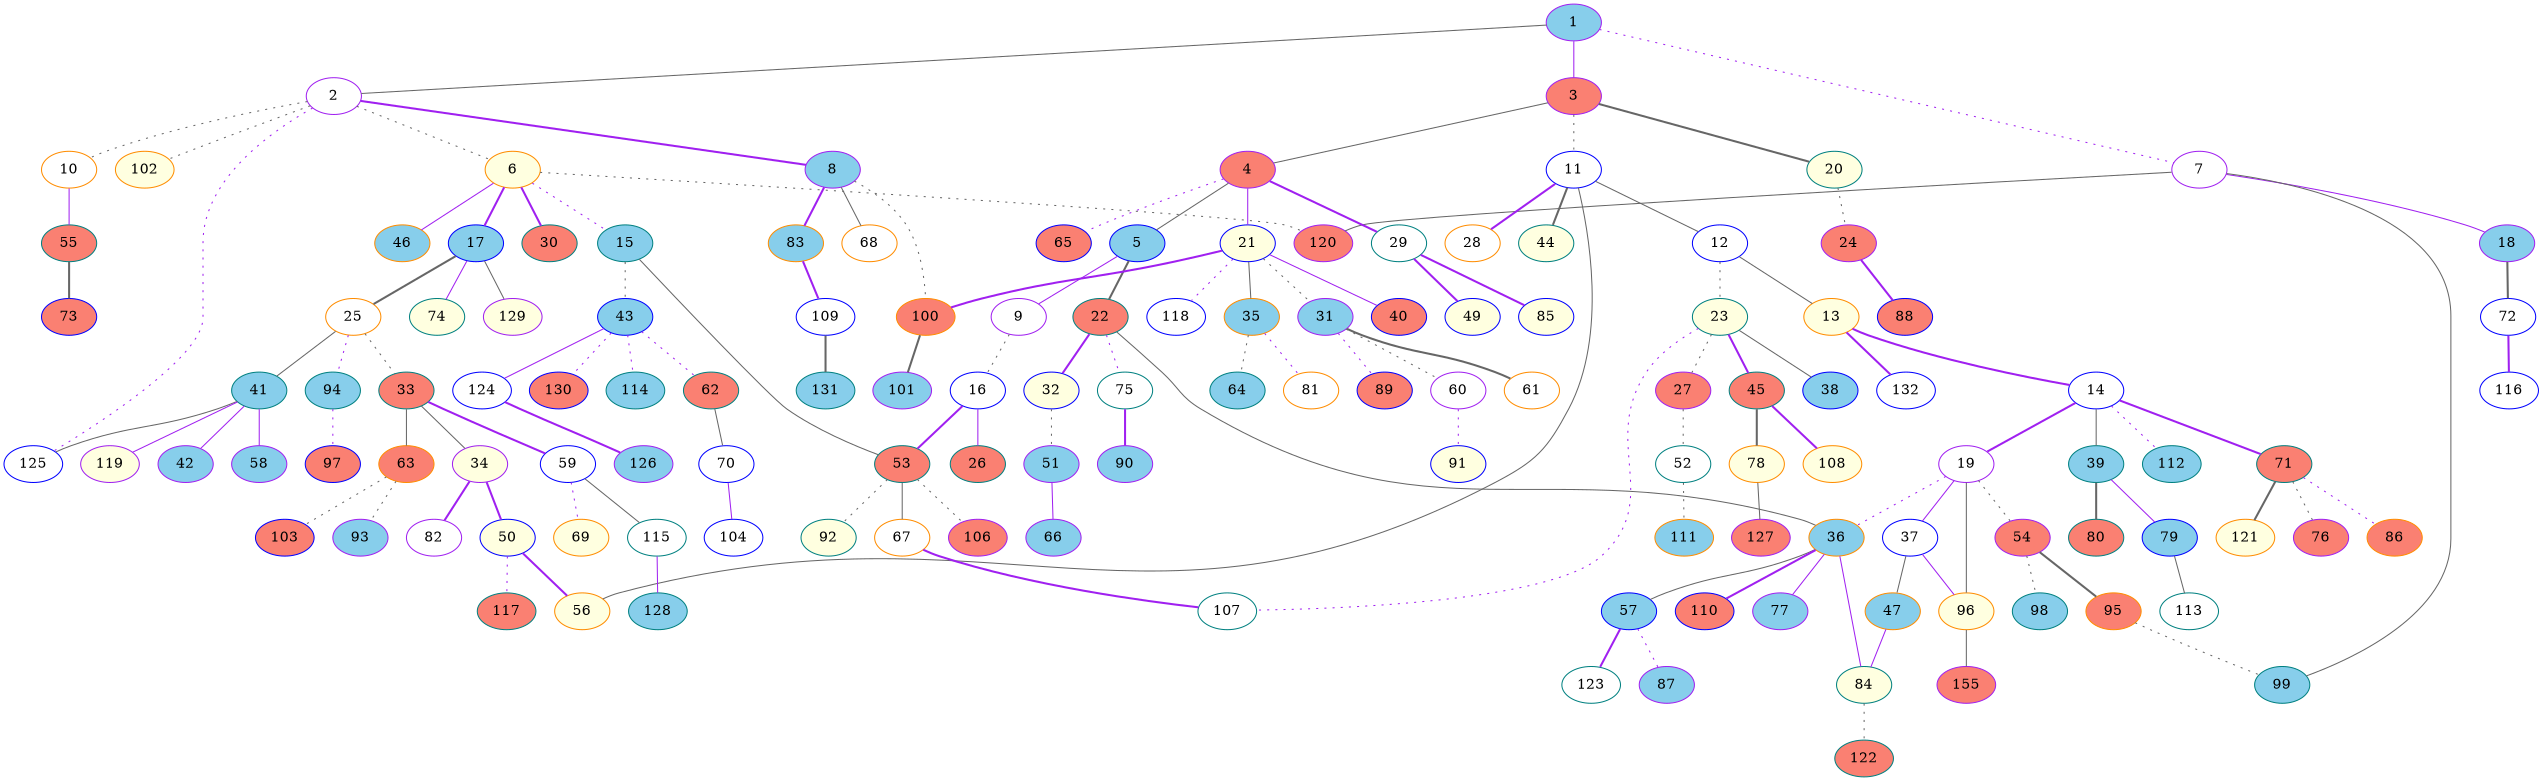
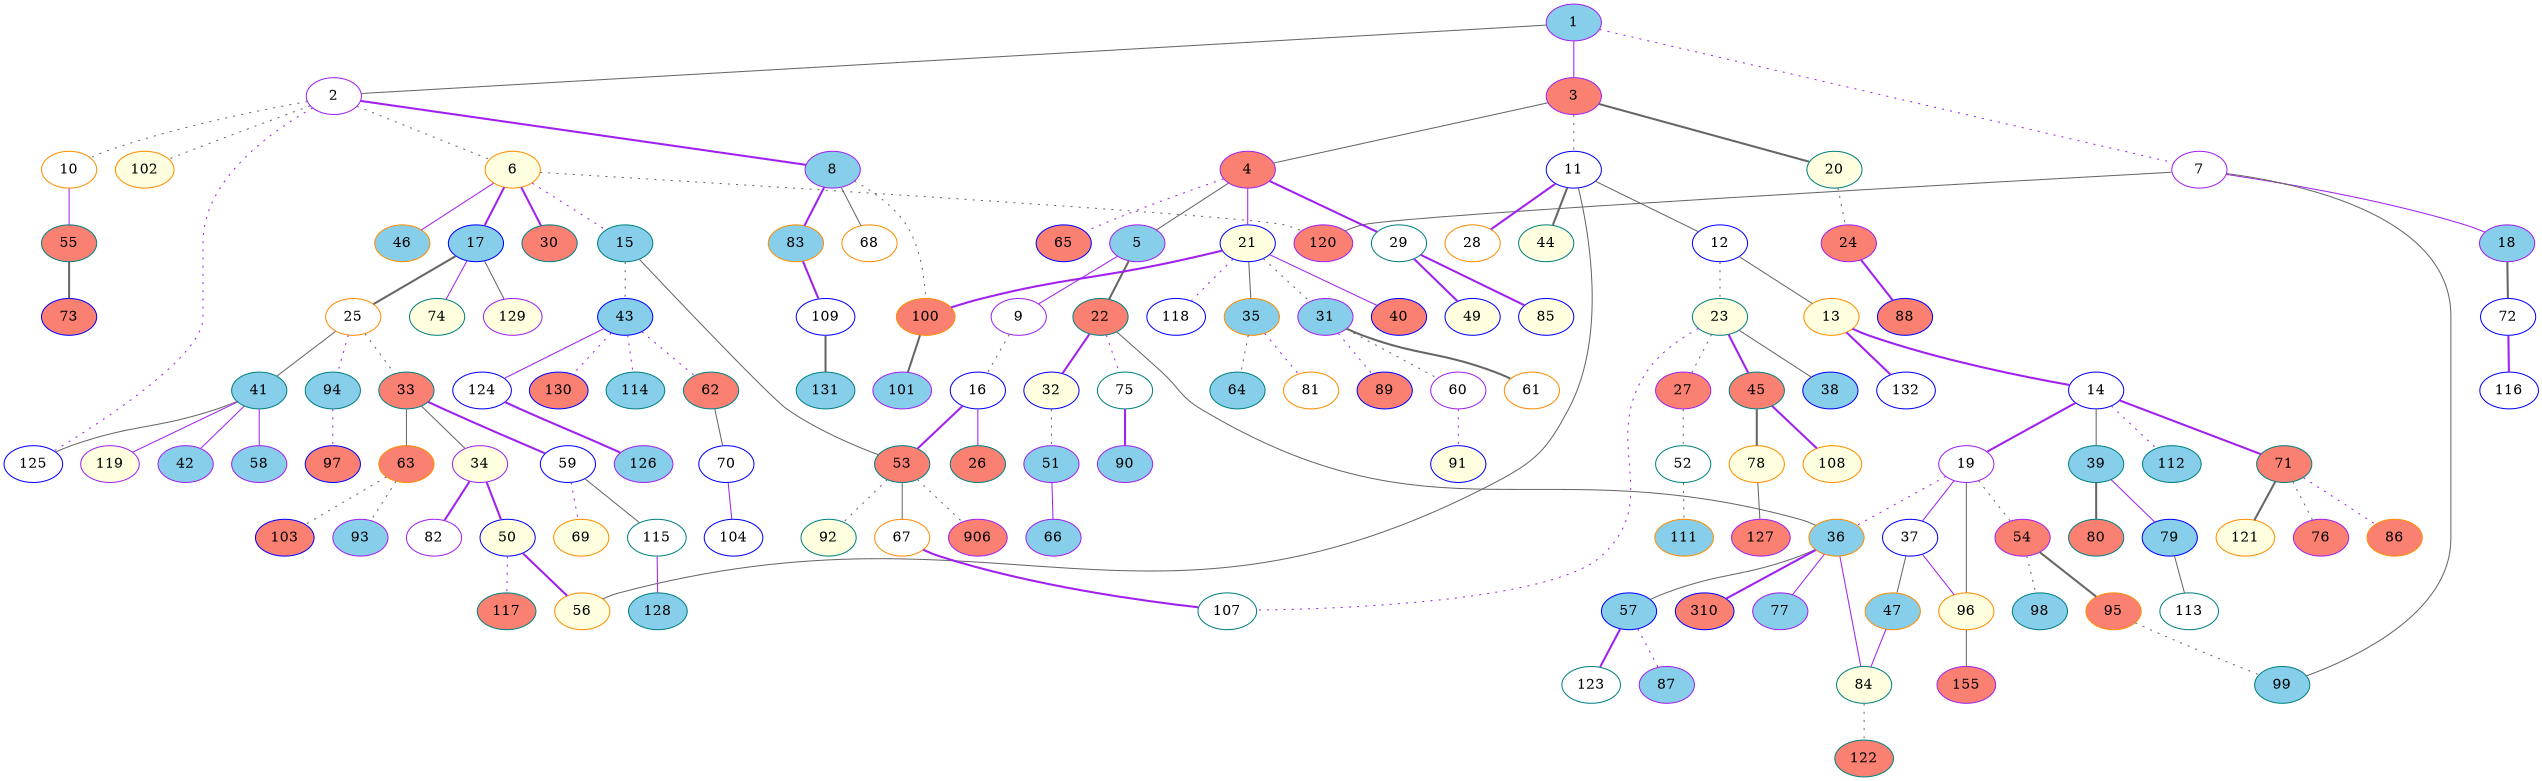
(1137, 243) -> (1137, 243)
(978, 538) -> (978, 538)
(1705, 611) -> (1705, 611)
